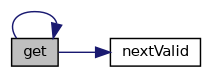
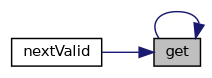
(77, 52) -> (120, 52)
